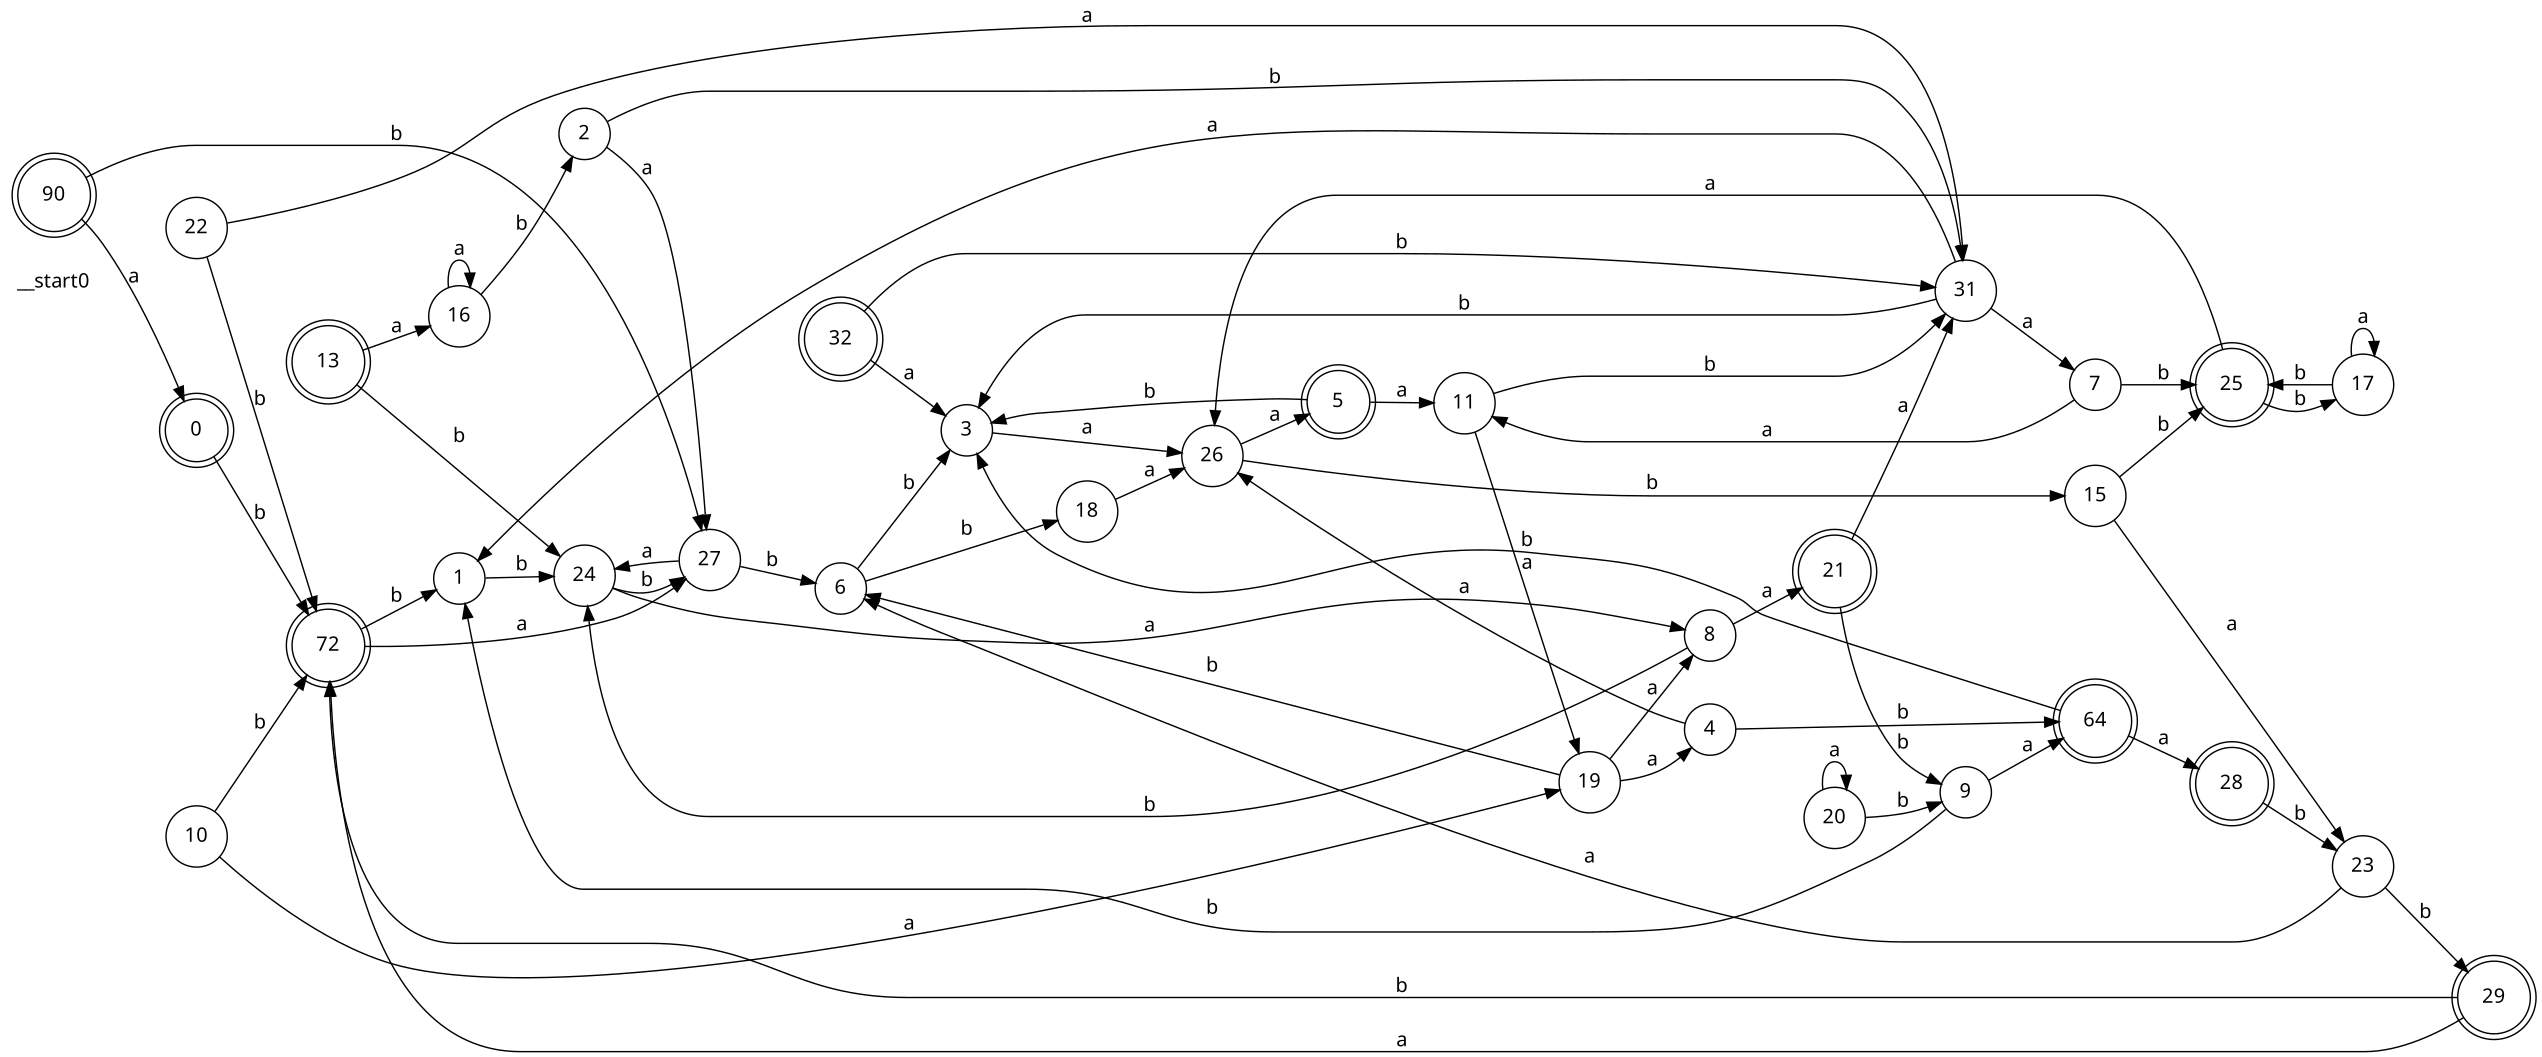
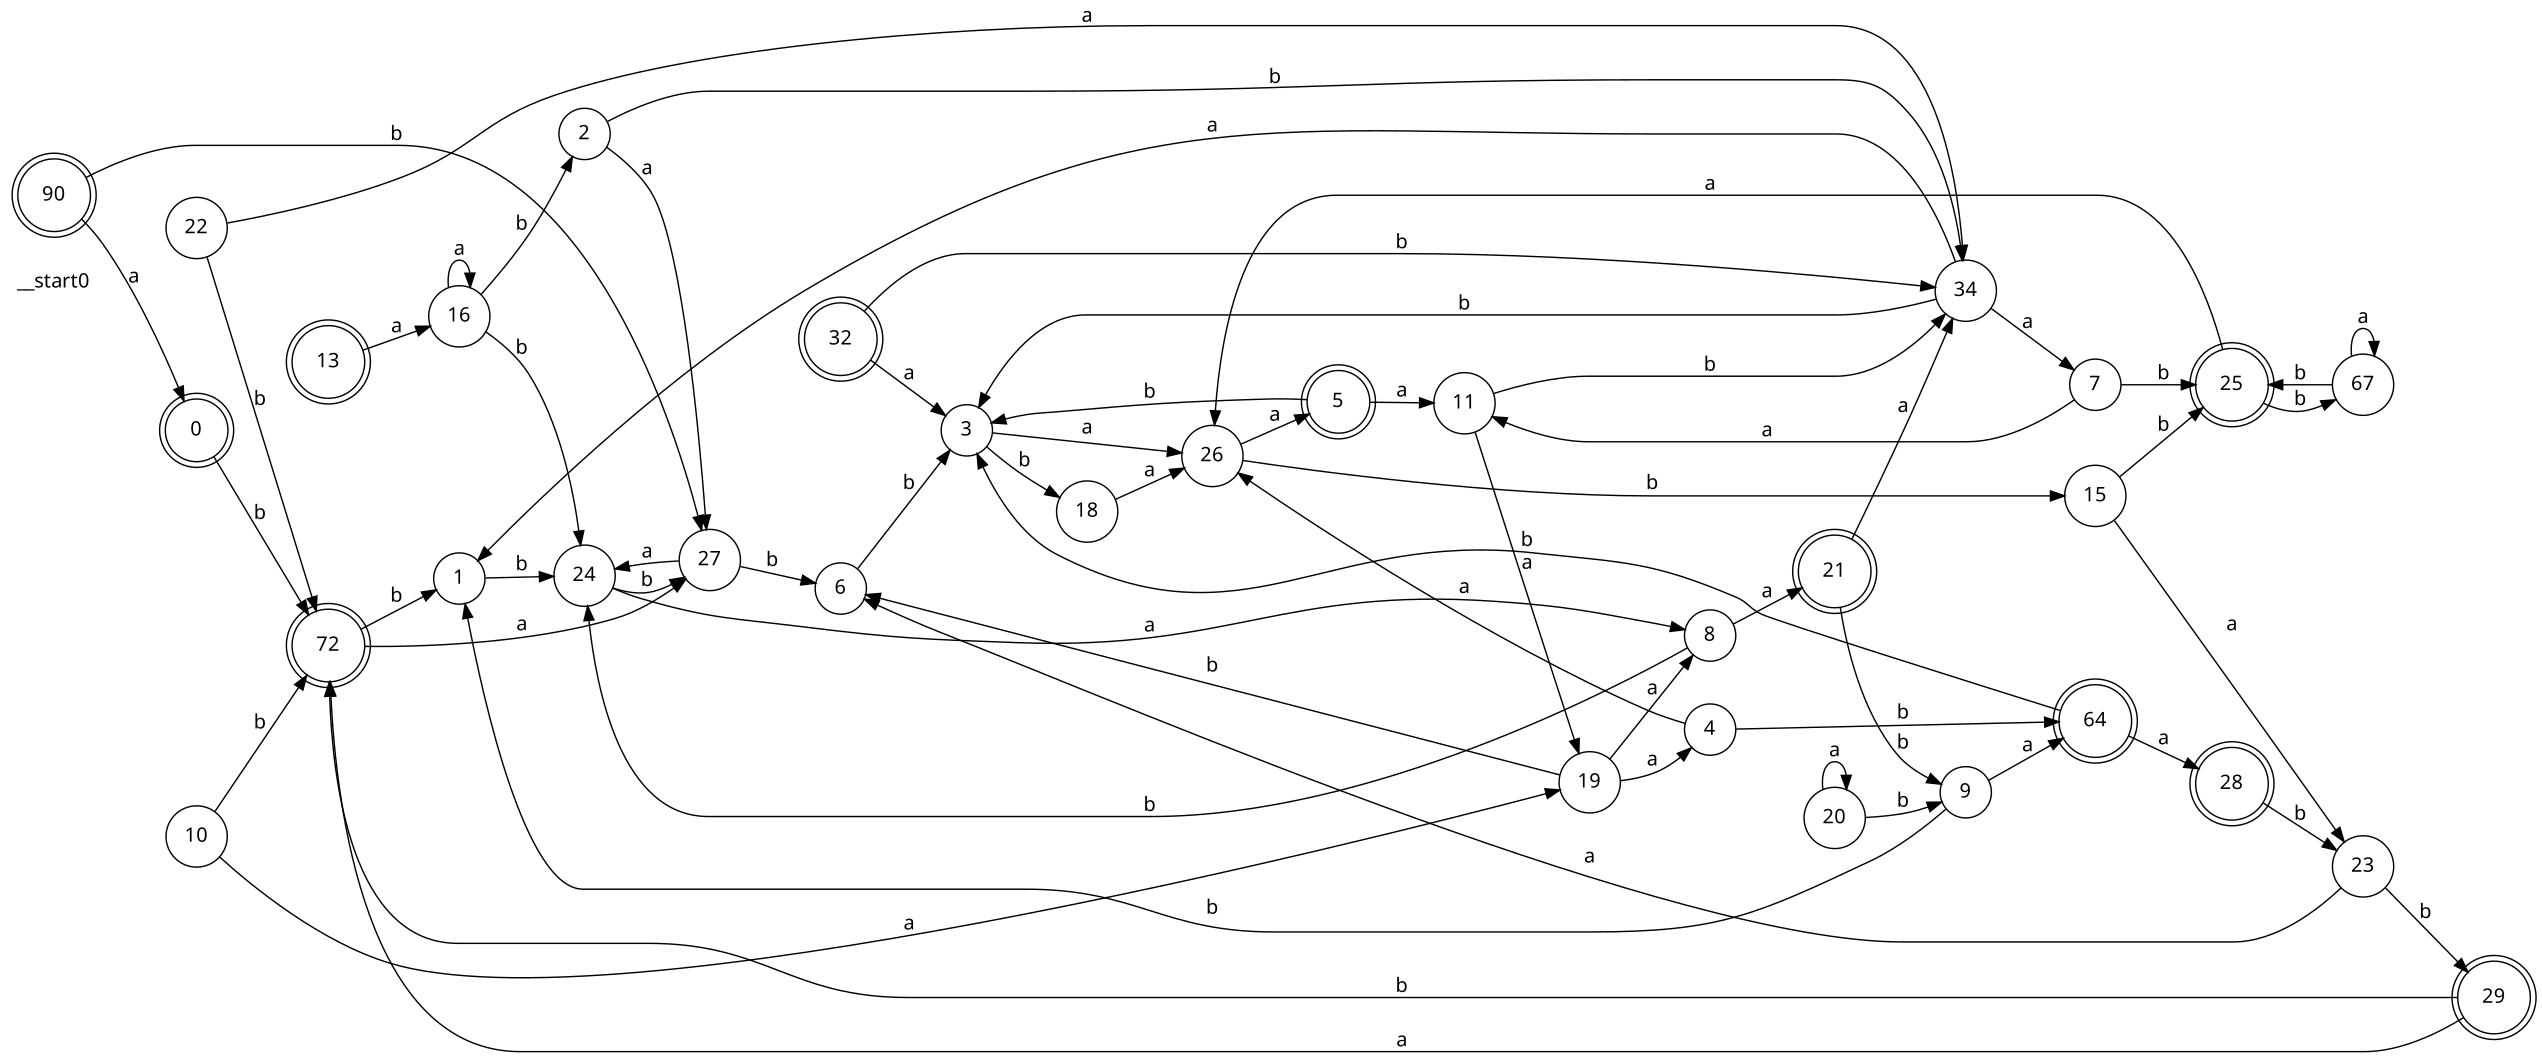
(1966, 291) -> (1966, 291)
(2363, 385) -> (2363, 385)
(453, 466) -> (552, 421)
(955, 553) -> (1016, 470)
